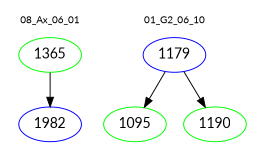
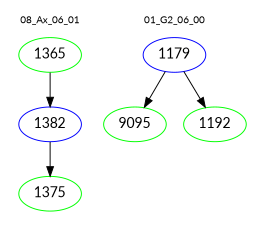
(175, 21) -> (175, 21)
(50, 124) -> (50, 124)
(135, 124) -> (135, 124)
(215, 124) -> (215, 124)
none -> (50, 194)
